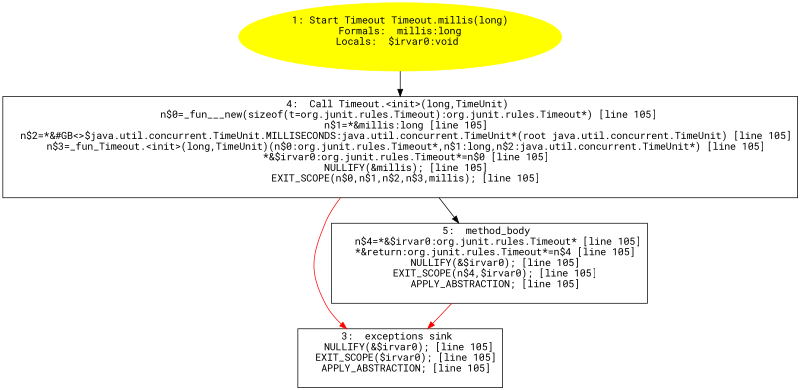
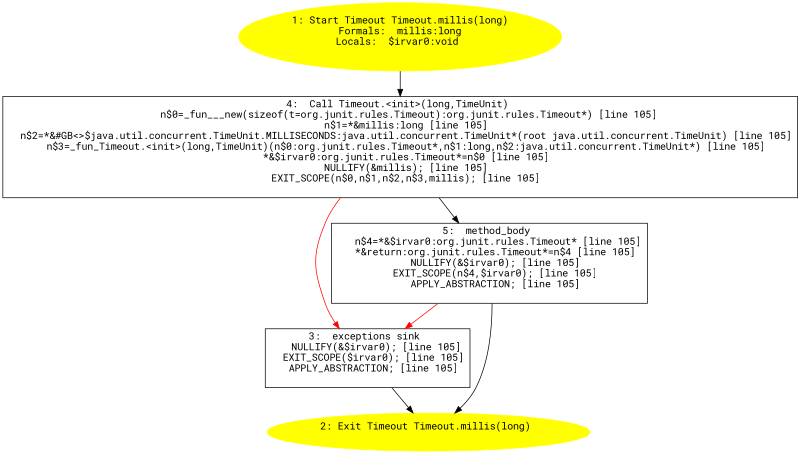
none -> (429, 432)
